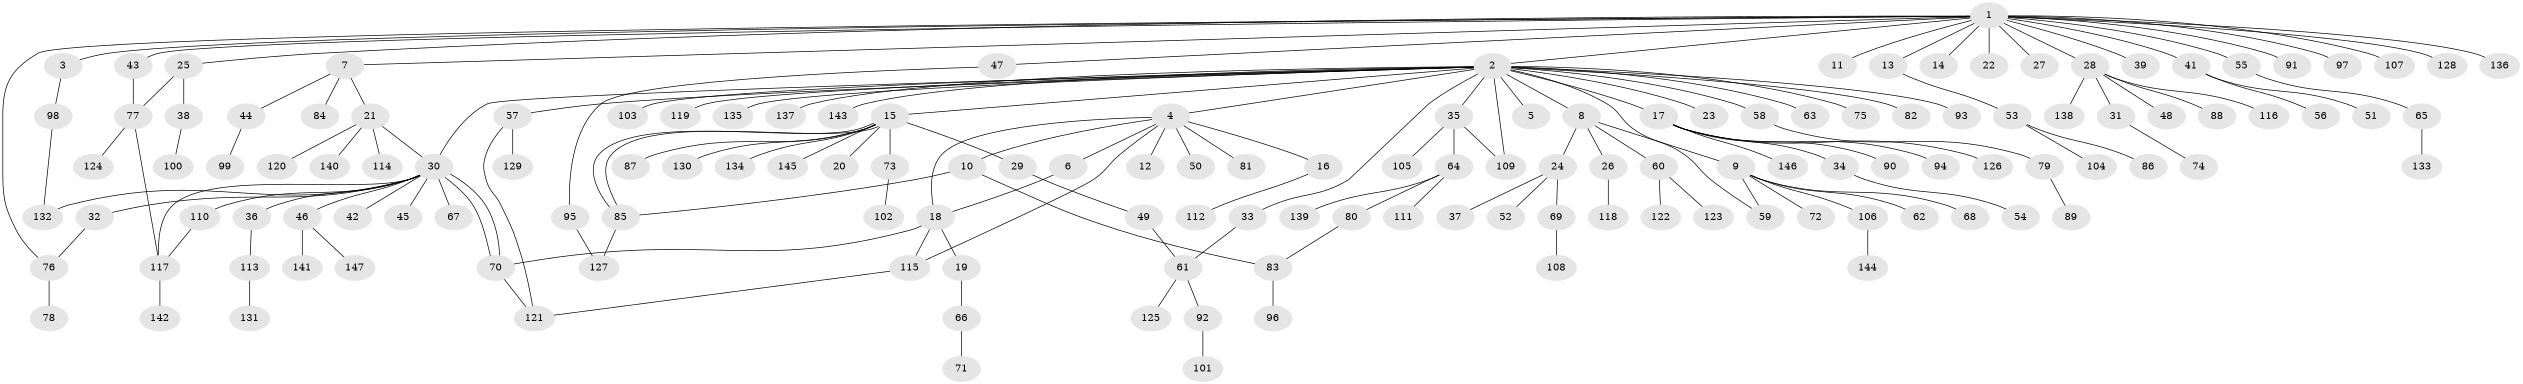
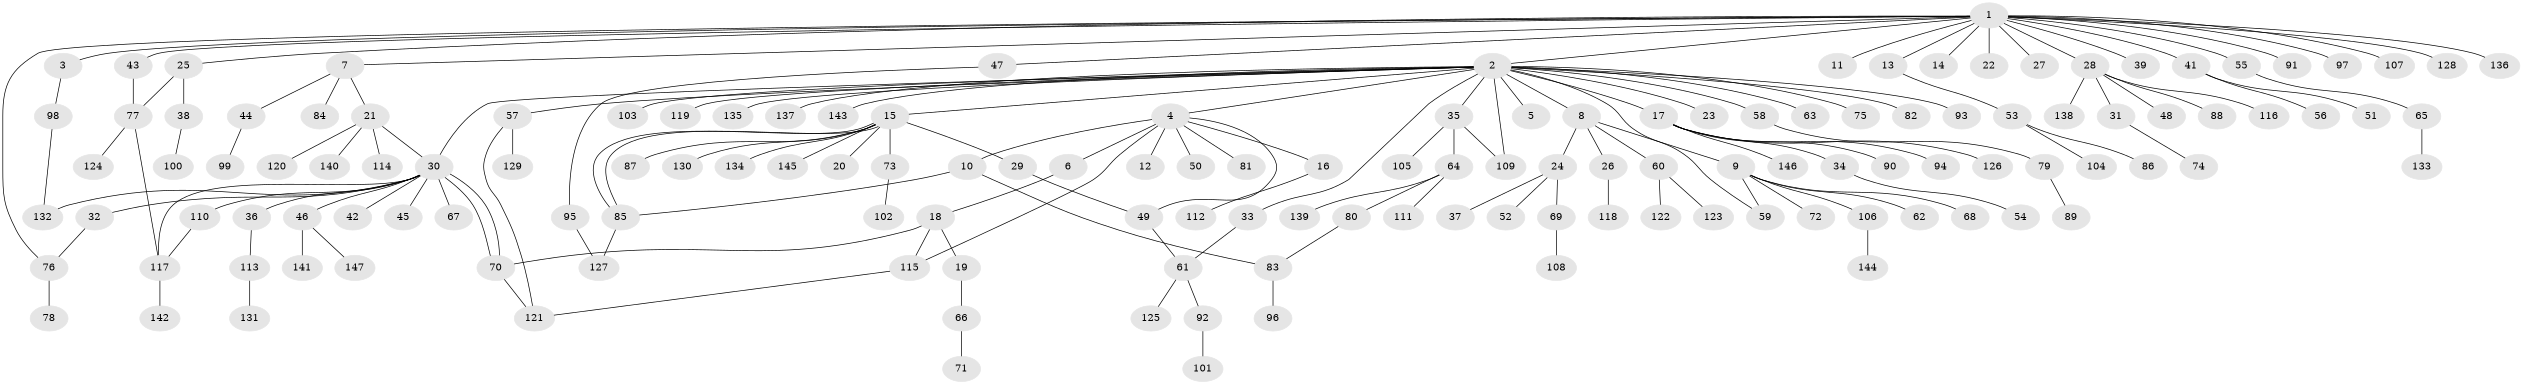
(1018, 128) -> (1271, 180)
